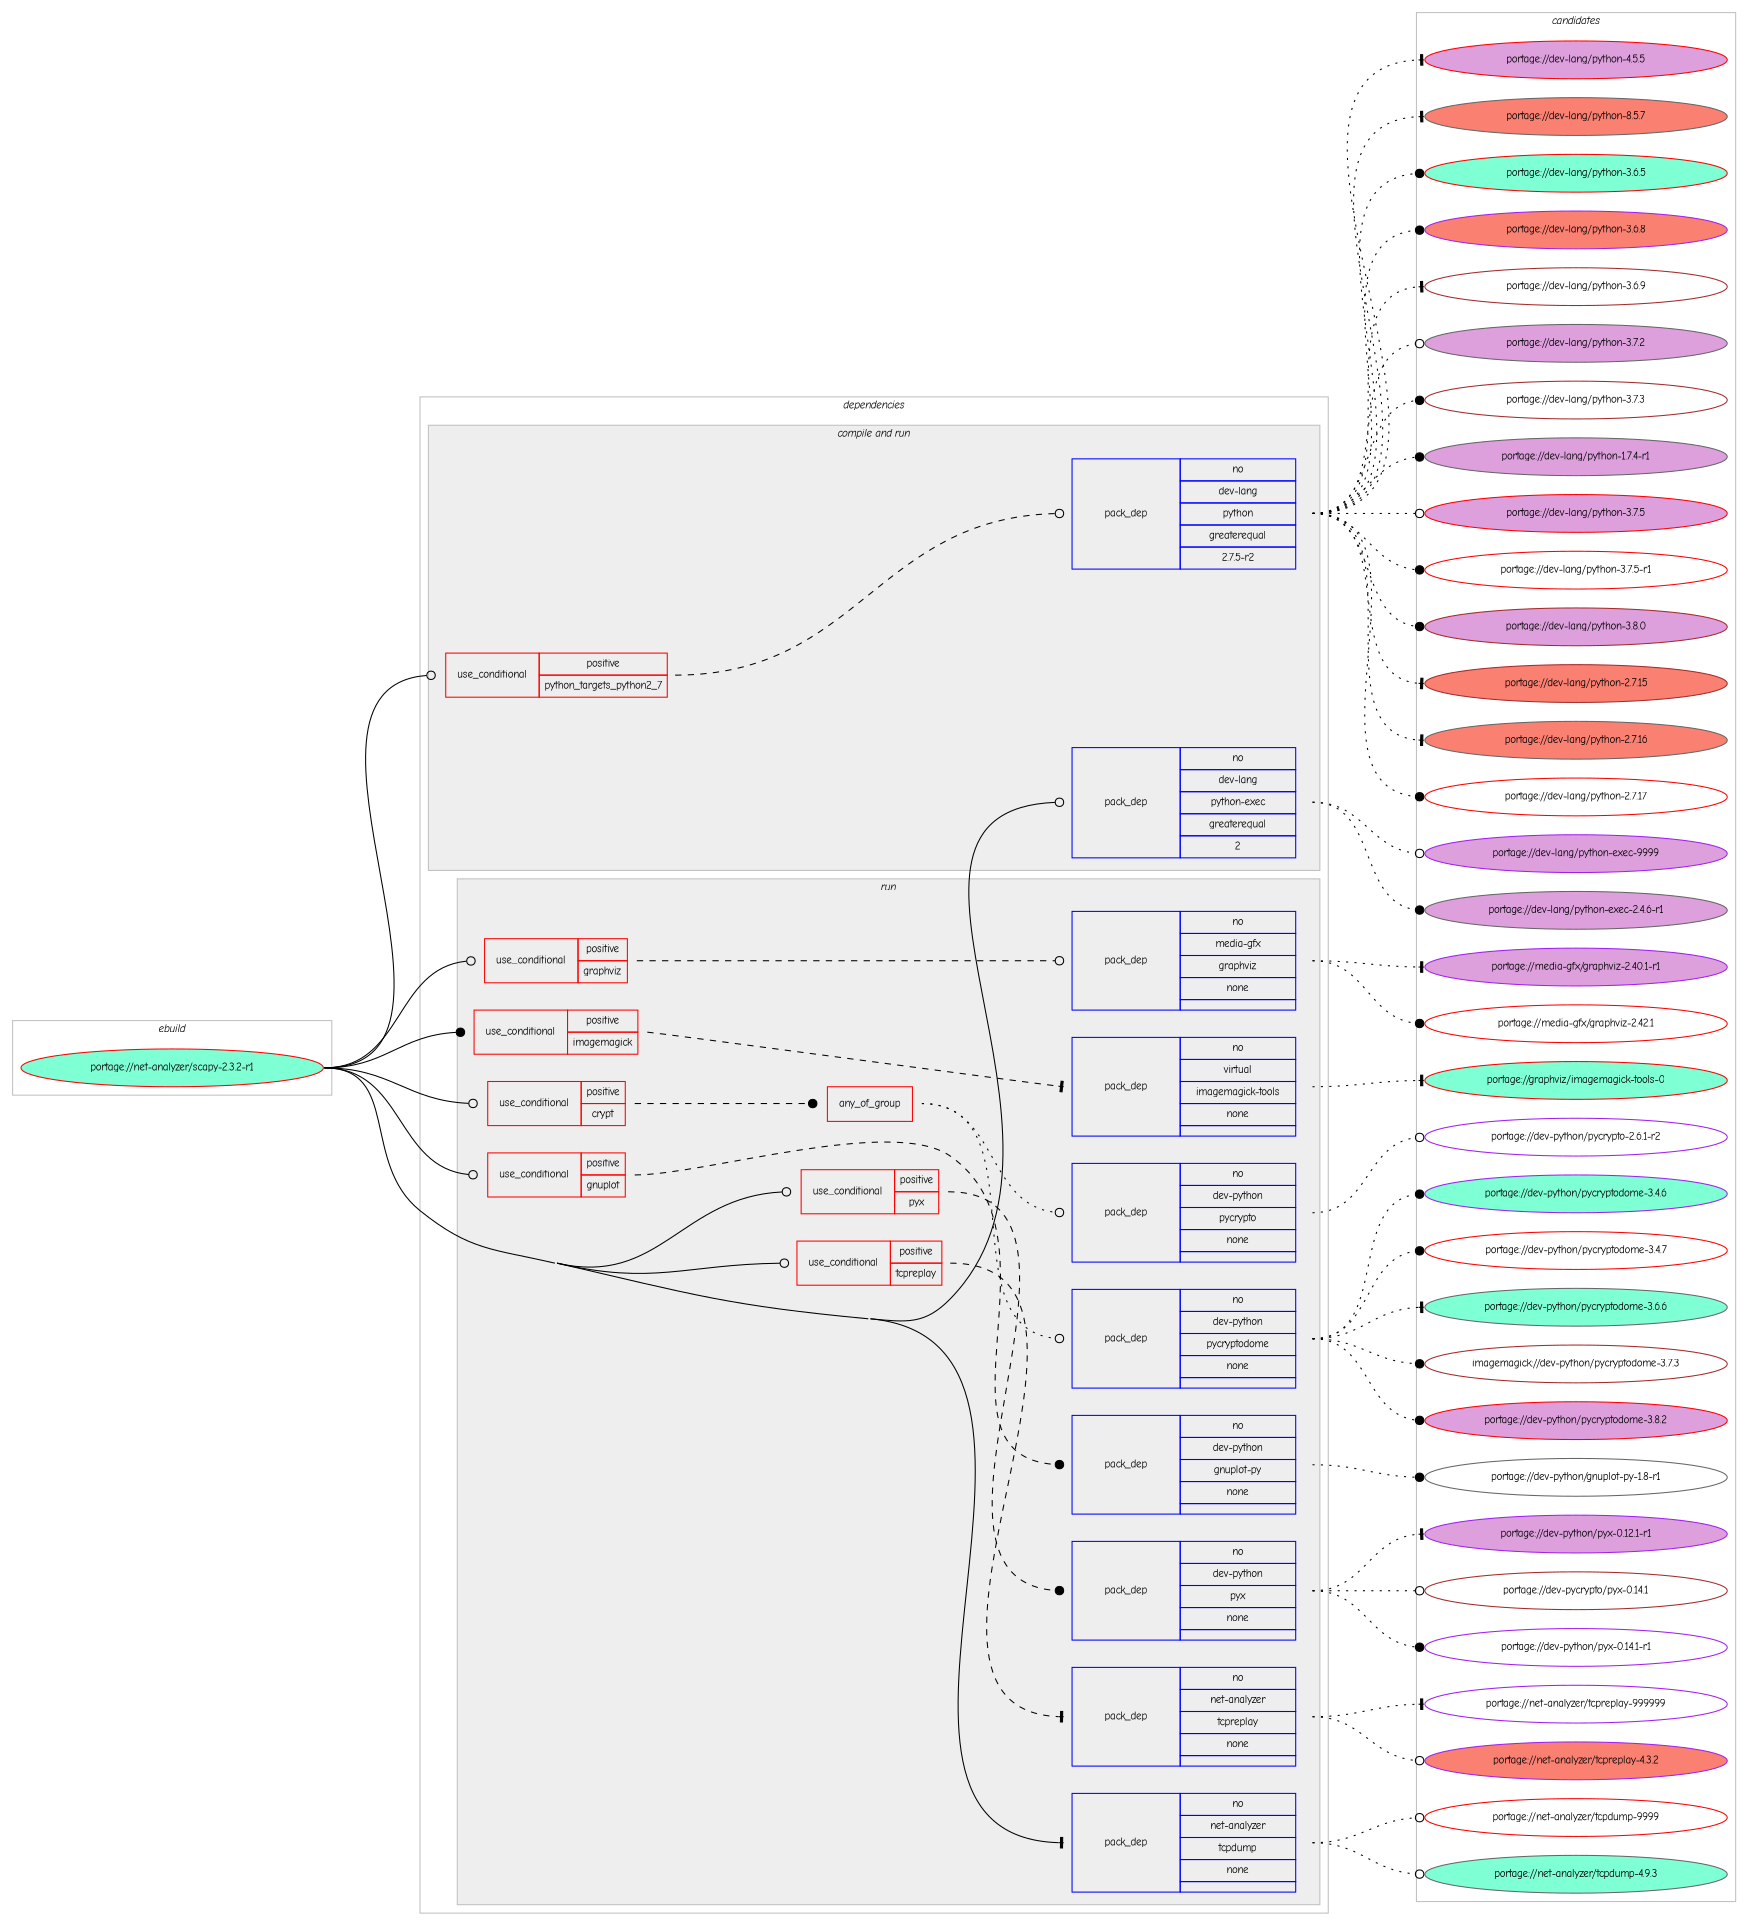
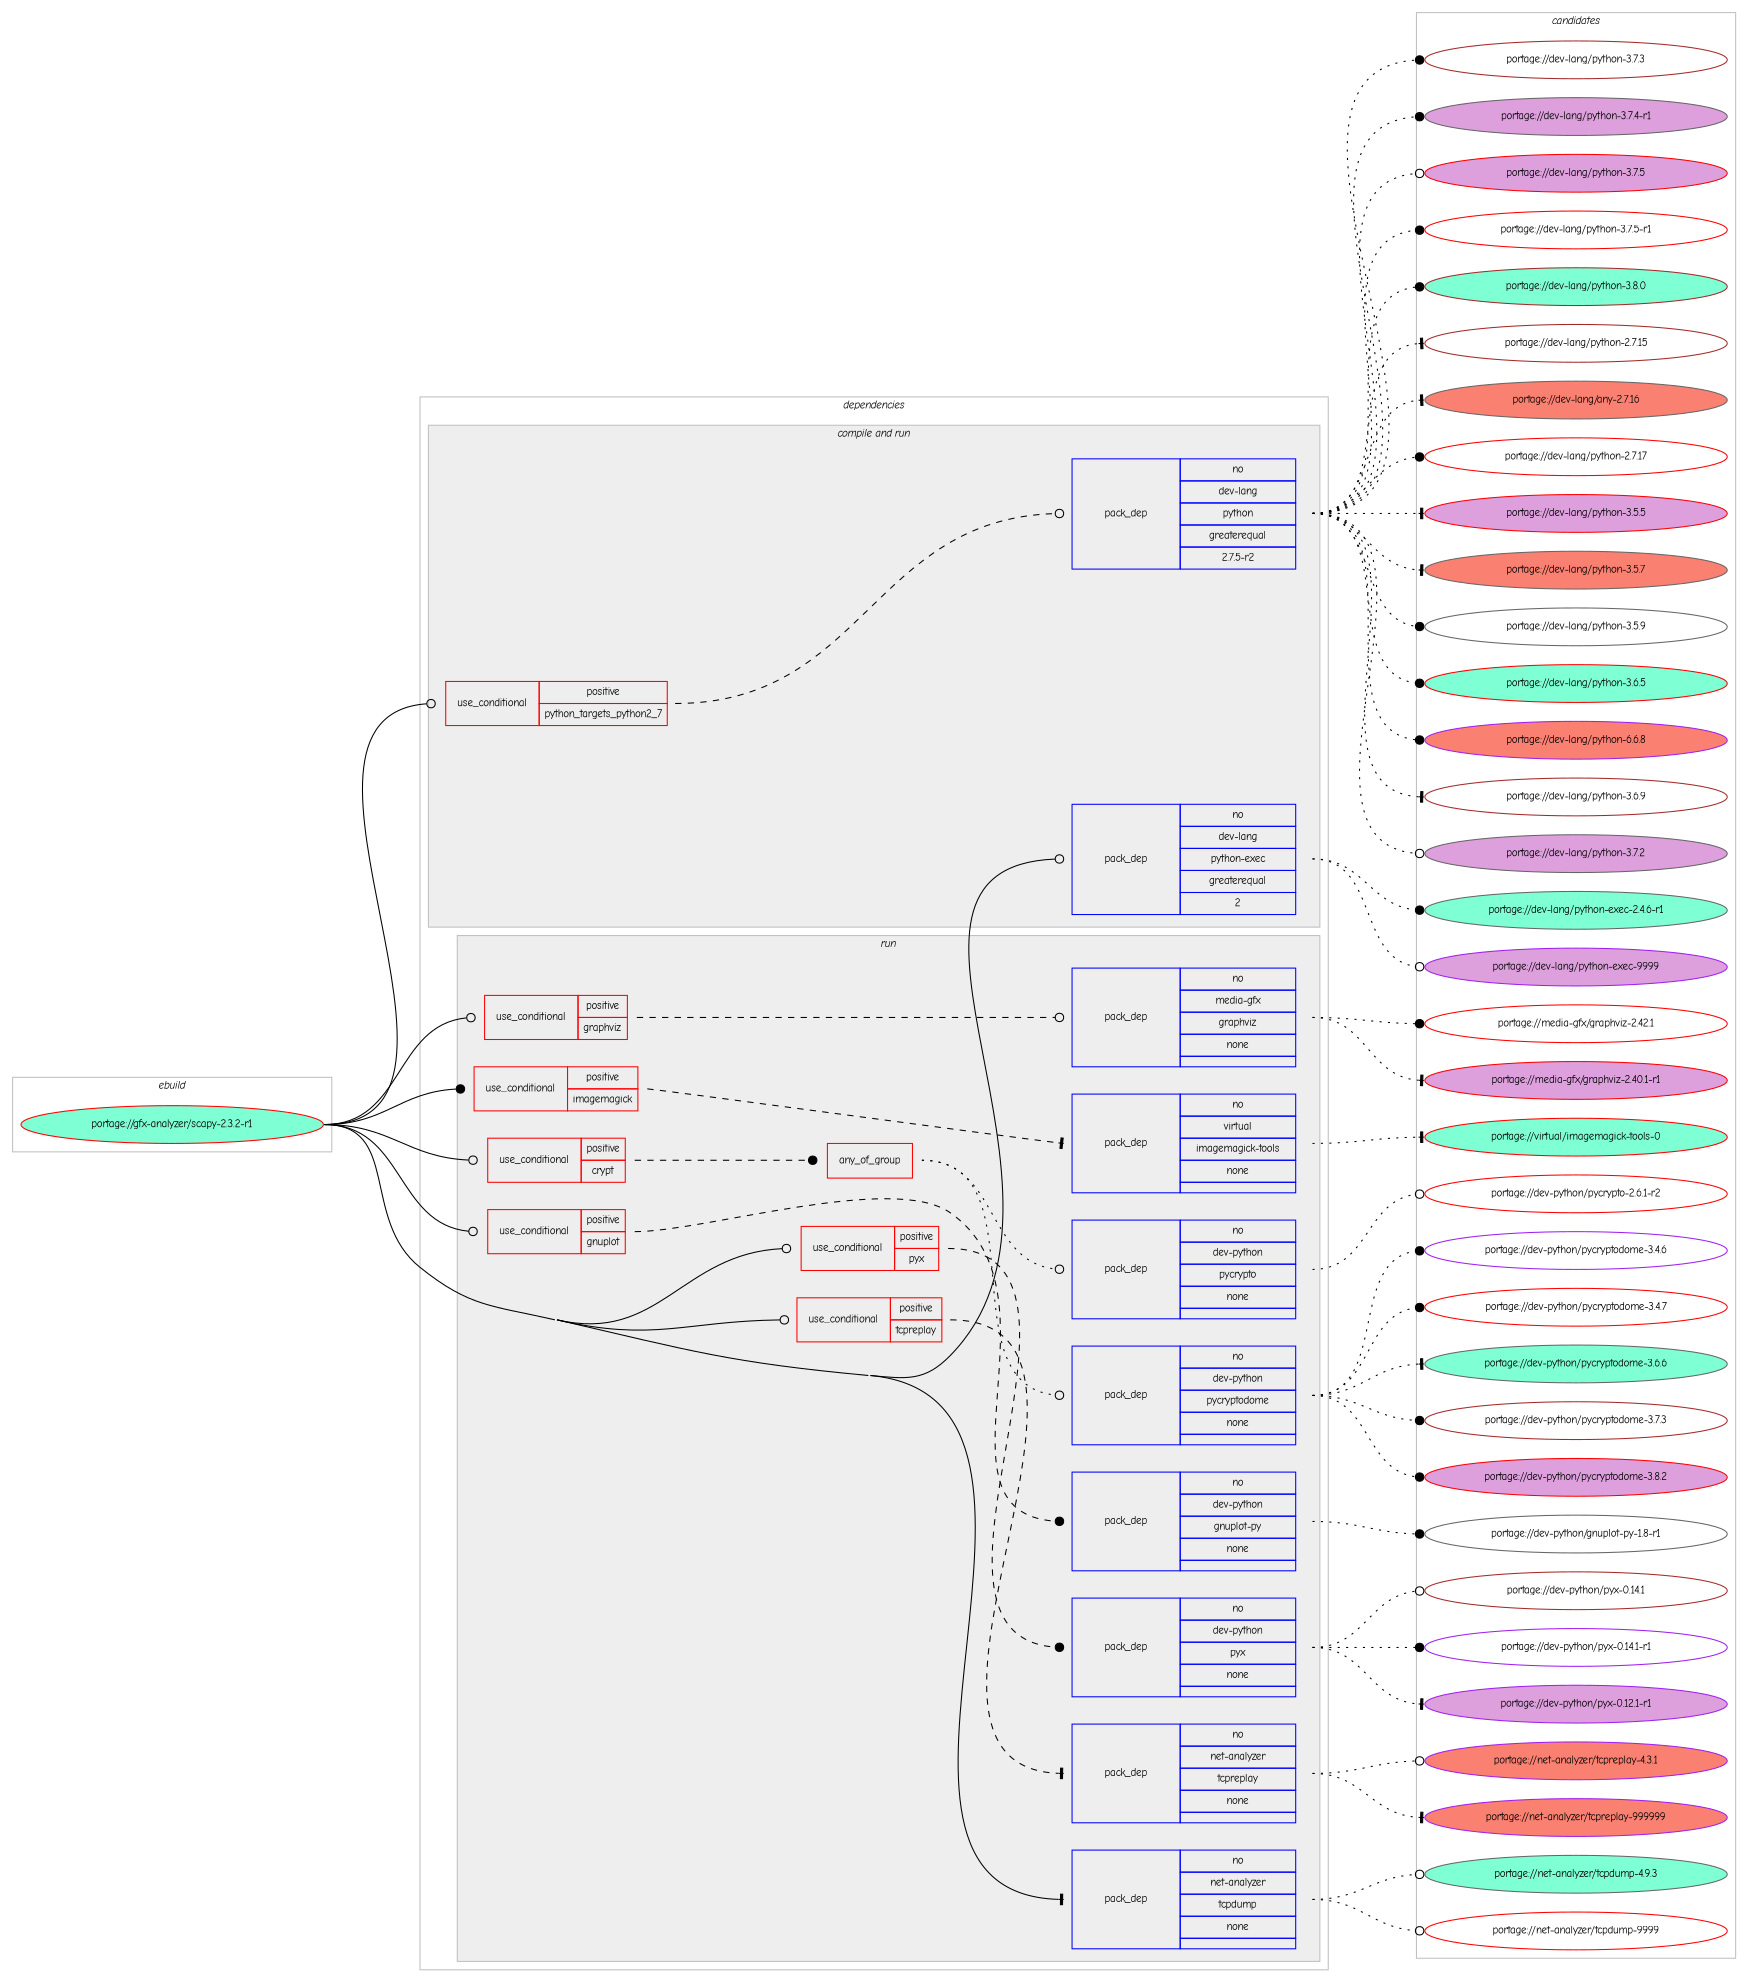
(1576, 60) -> (1576, 513)
(1576, 117) -> (1576, 570)
(1576, 230) -> (1576, 740)
(1576, 457) -> (1576, 117)
none -> (1576, 627)
(1576, 627) -> (1576, 287)
(1576, 684) -> (1576, 343)
(1576, 740) -> (1576, 400)
(1576, 910) -> (1576, 910)
(1576, 967) -> (1576, 1080)
(172, 1068) -> (172, 1125)
(1576, 1080) -> (1576, 1137)
(1576, 1137) -> (1576, 1194)
(1576, 1194) -> (1576, 1251)
(1576, 1364) -> (1576, 1421)
(1576, 1591) -> (1576, 1591)
(1576, 1704) -> (1576, 1818)
(1576, 1761) -> (1576, 1761)
